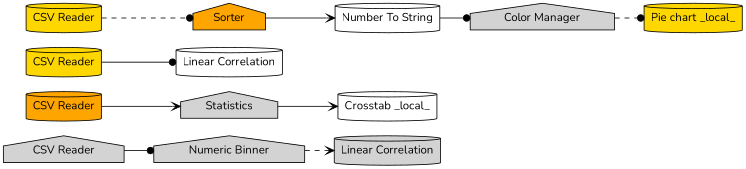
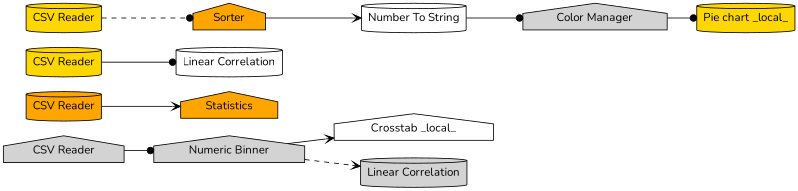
(626, 18) -> (679, 18)
(229, 106) -> (229, 106)
(304, 106) -> (306, 141)
(387, 106) -> (414, 128)
